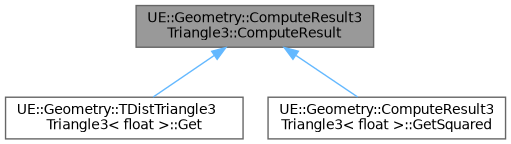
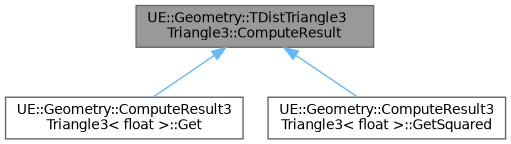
(255, 26) -> (255, 26)
(124, 118) -> (124, 118)
